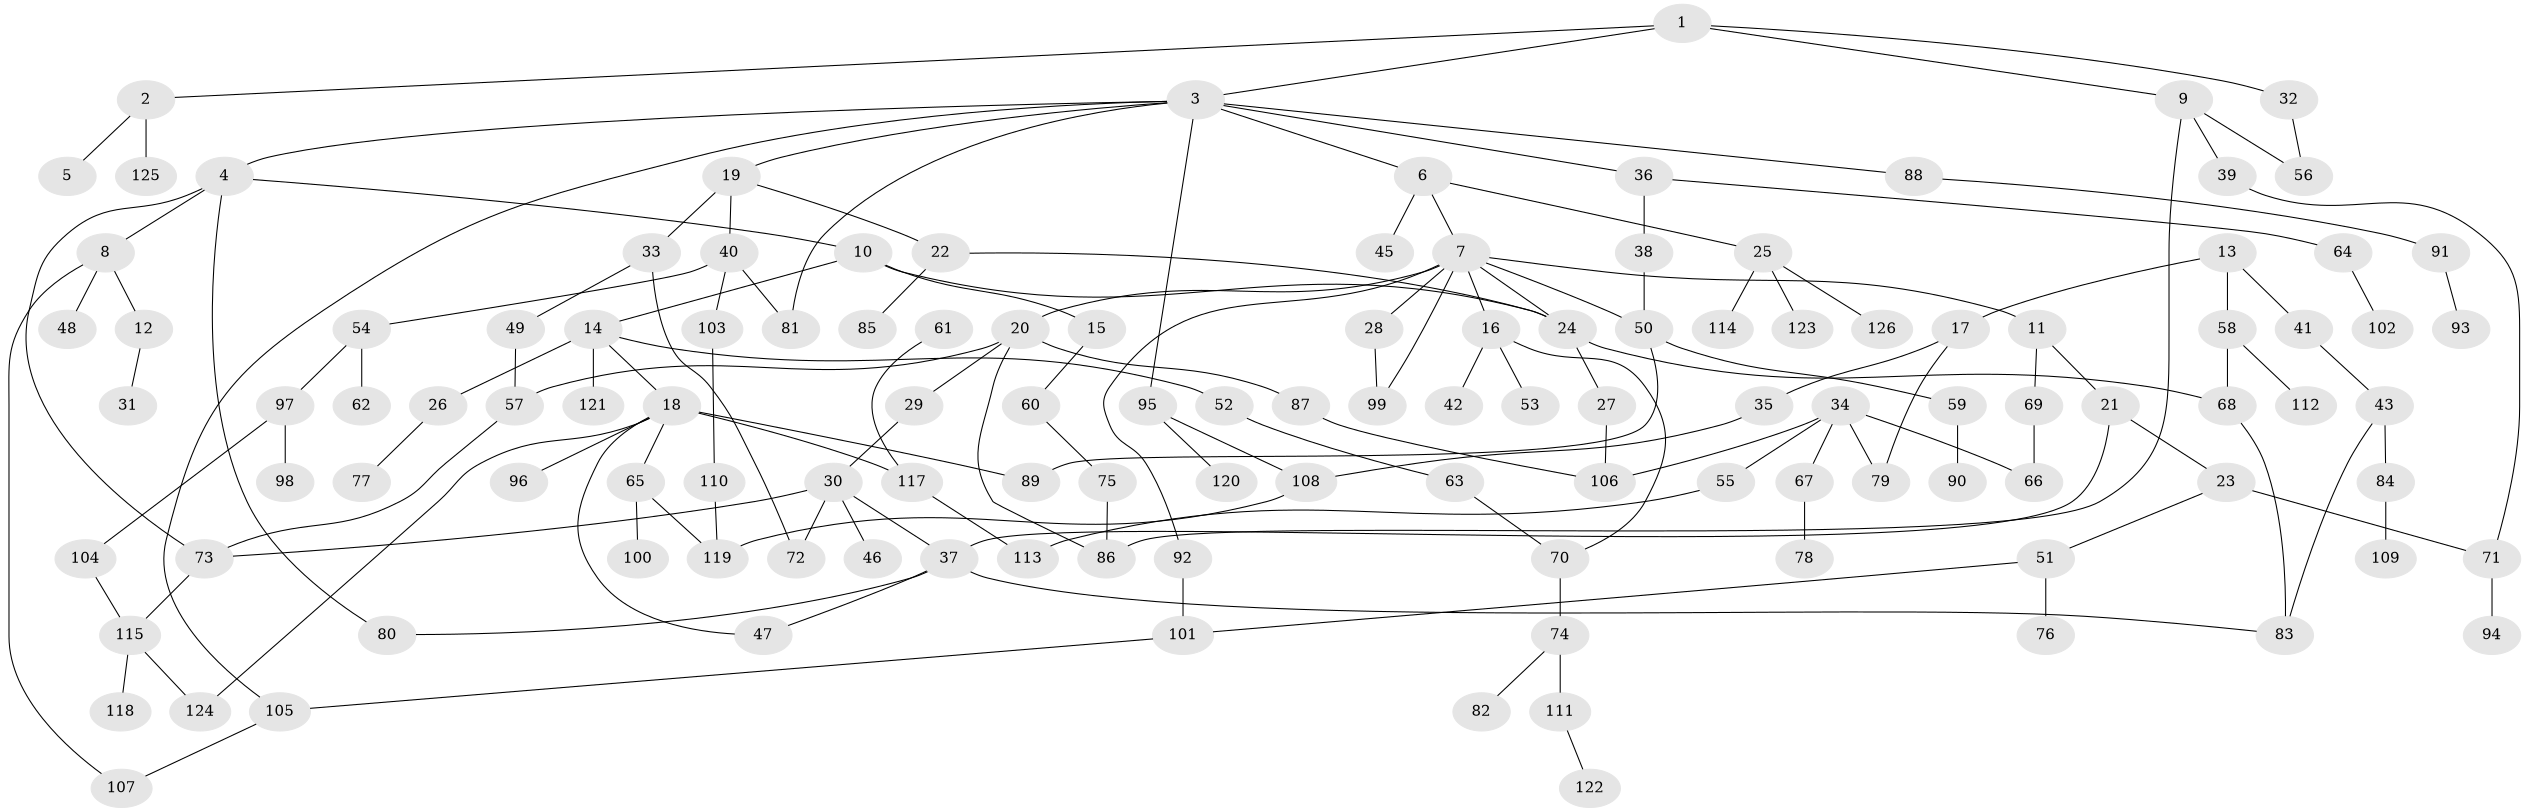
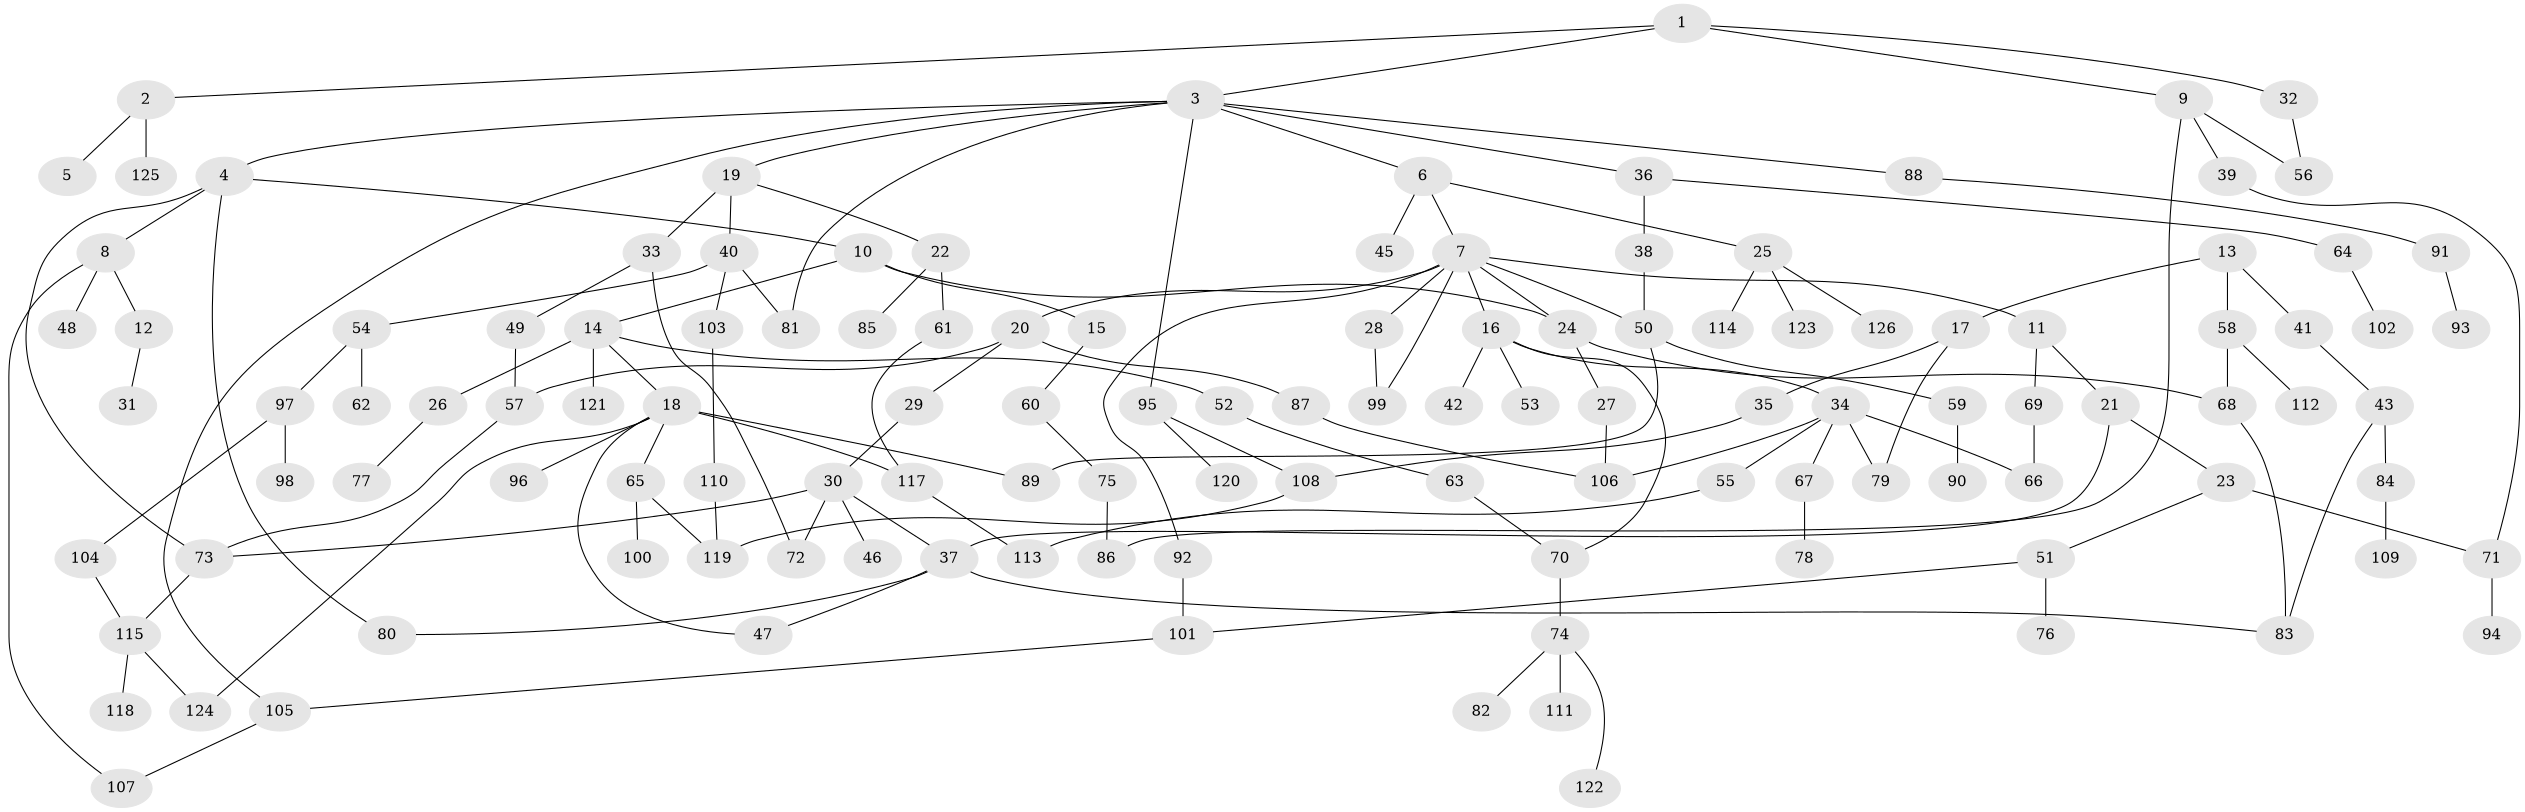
(1260, 265) -> (942, 291)
none -> (1643, 367)
(983, 480) -> none
(1575, 750) -> (1604, 707)
